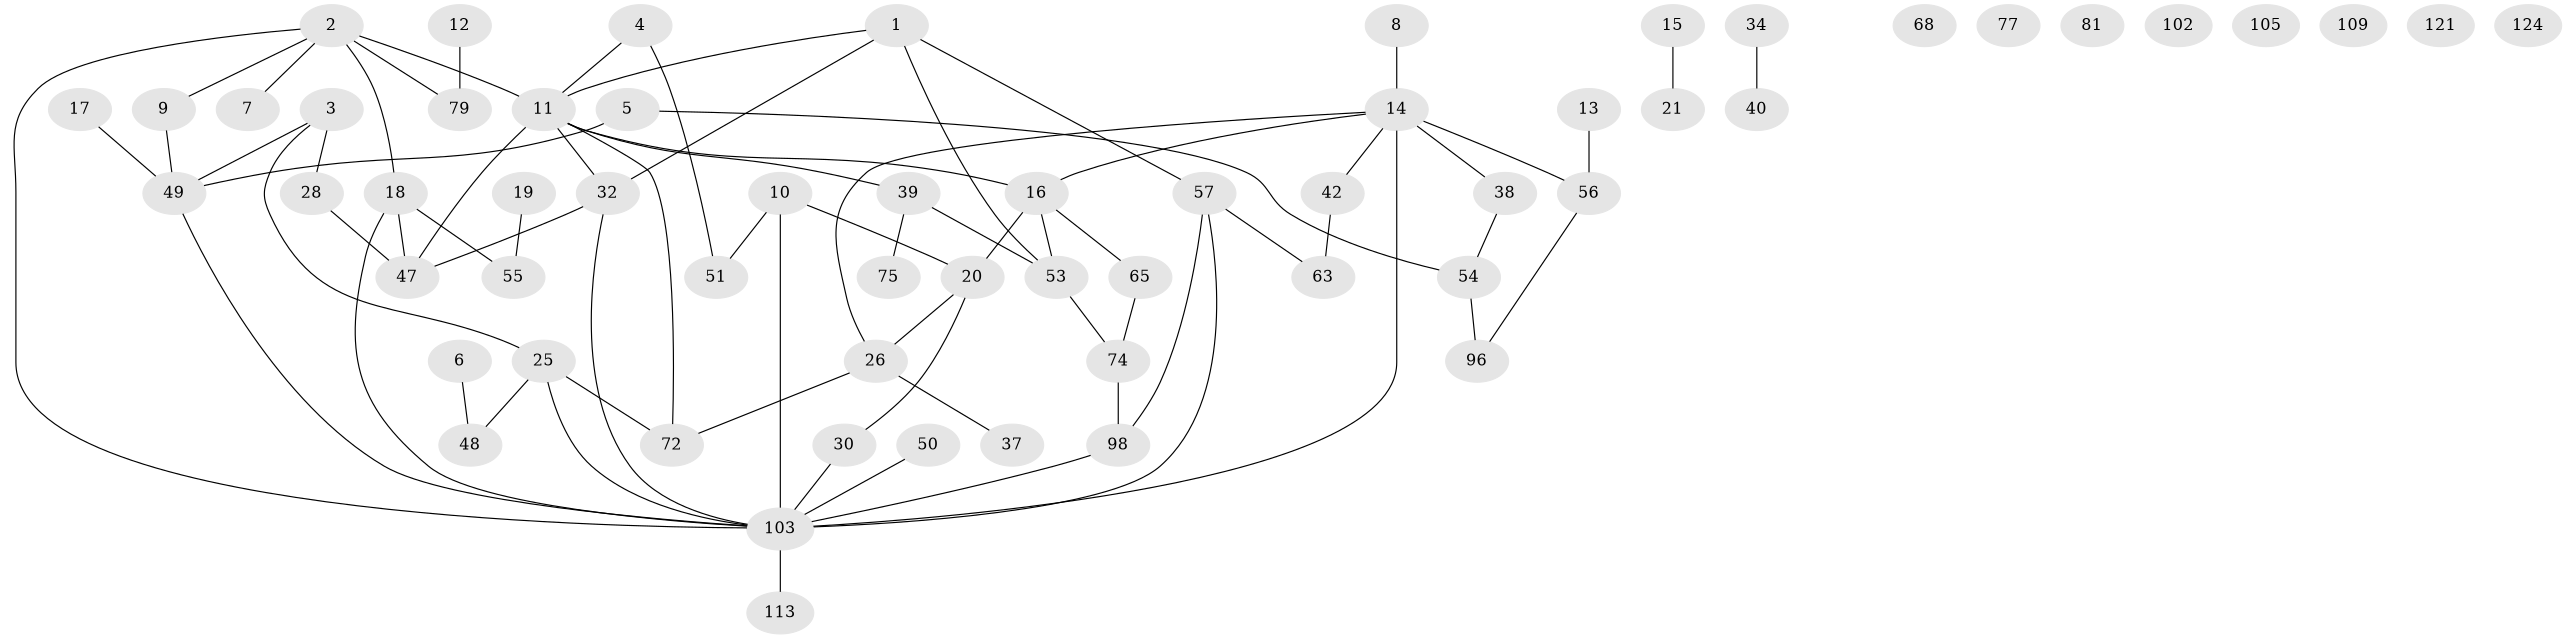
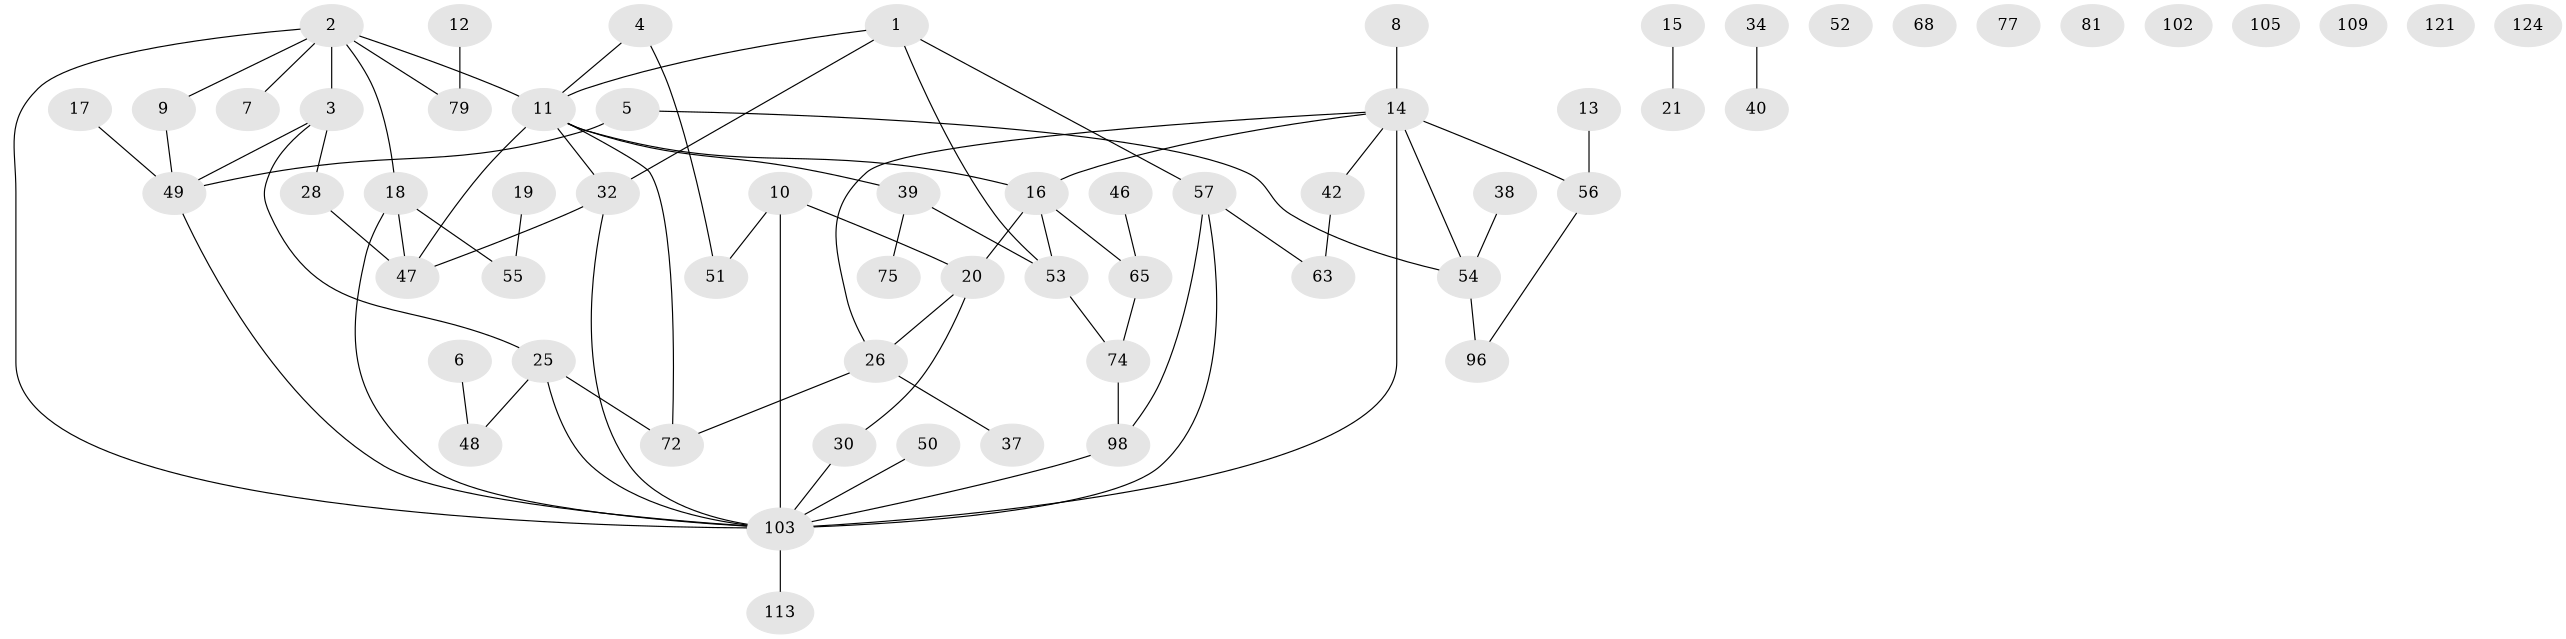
none -> (1841, 26)
none -> (332, 68)
(1451, 152) -> (1433, 193)
none -> (1121, 193)
